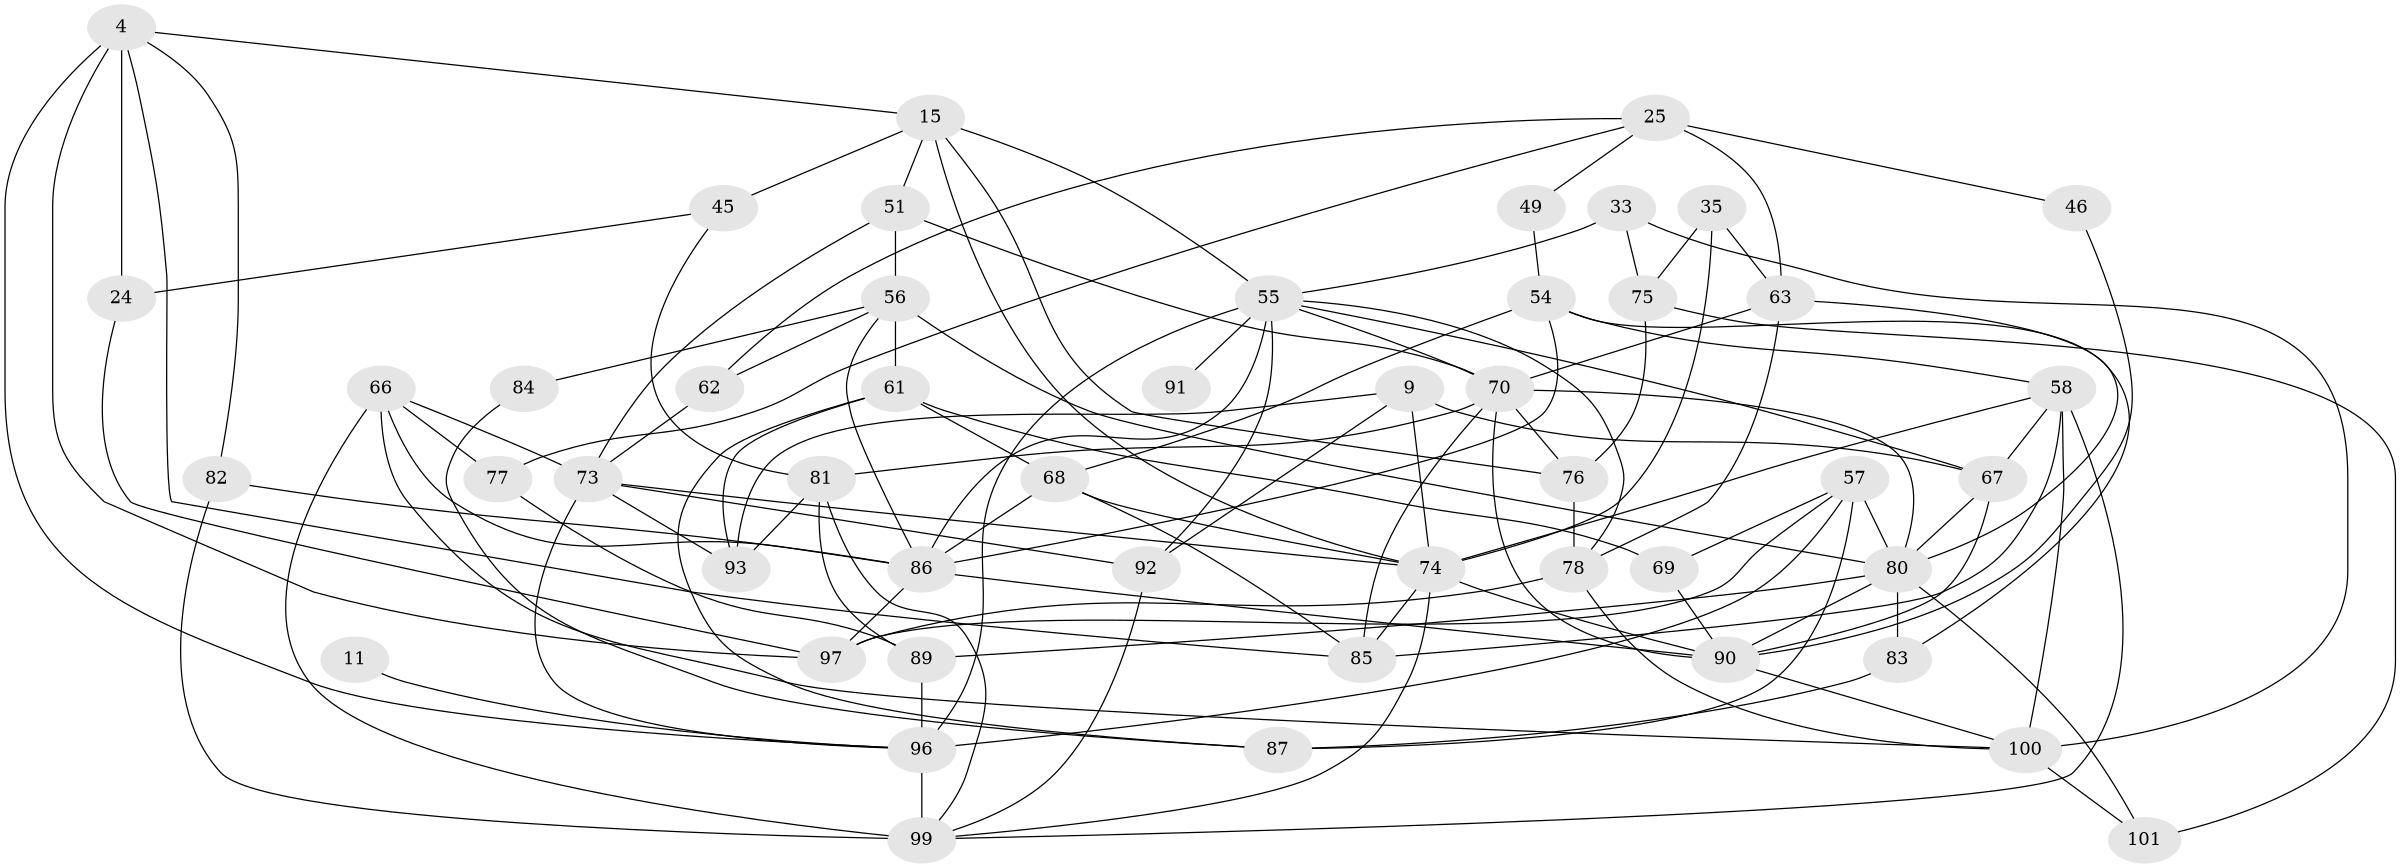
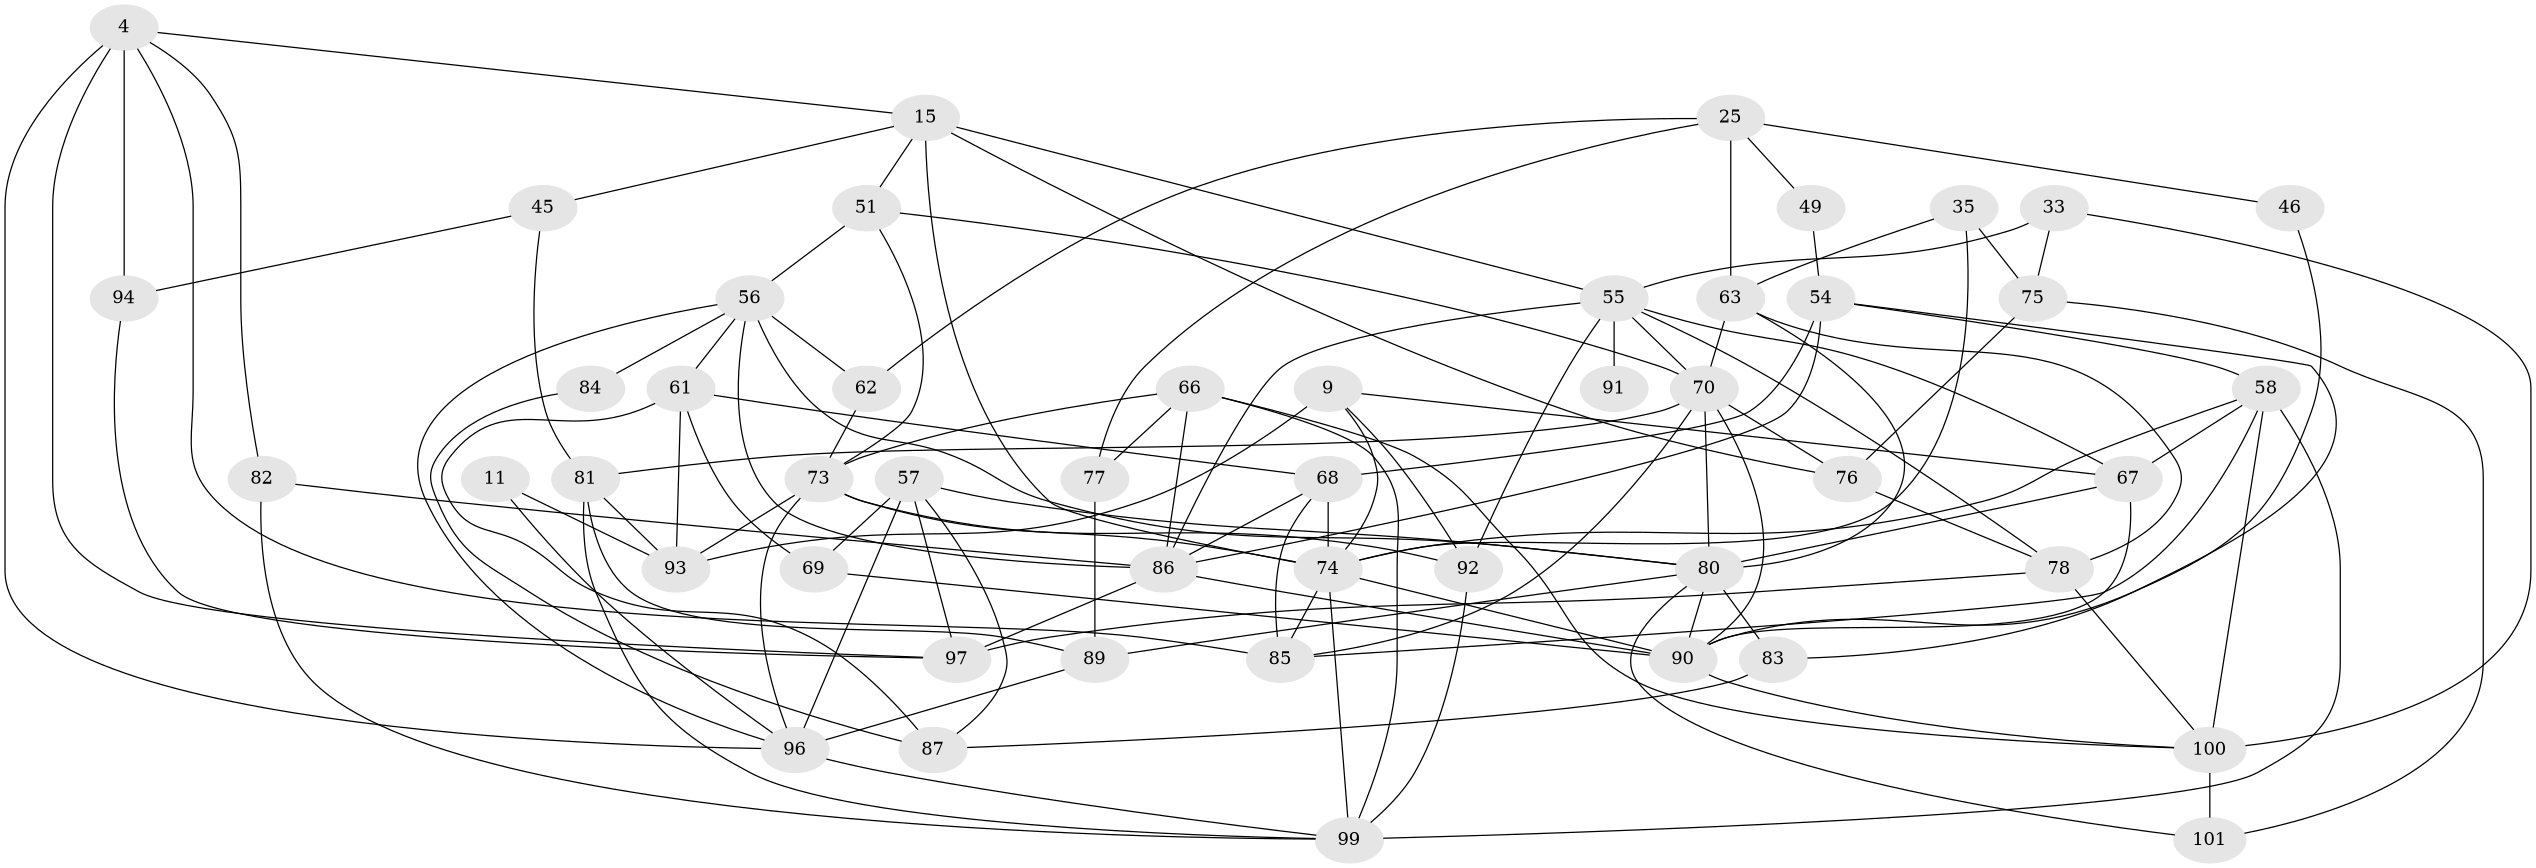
(122, 298) -> (124, 298)
(1001, 474) -> (434, 513)
none -> (605, 533)
